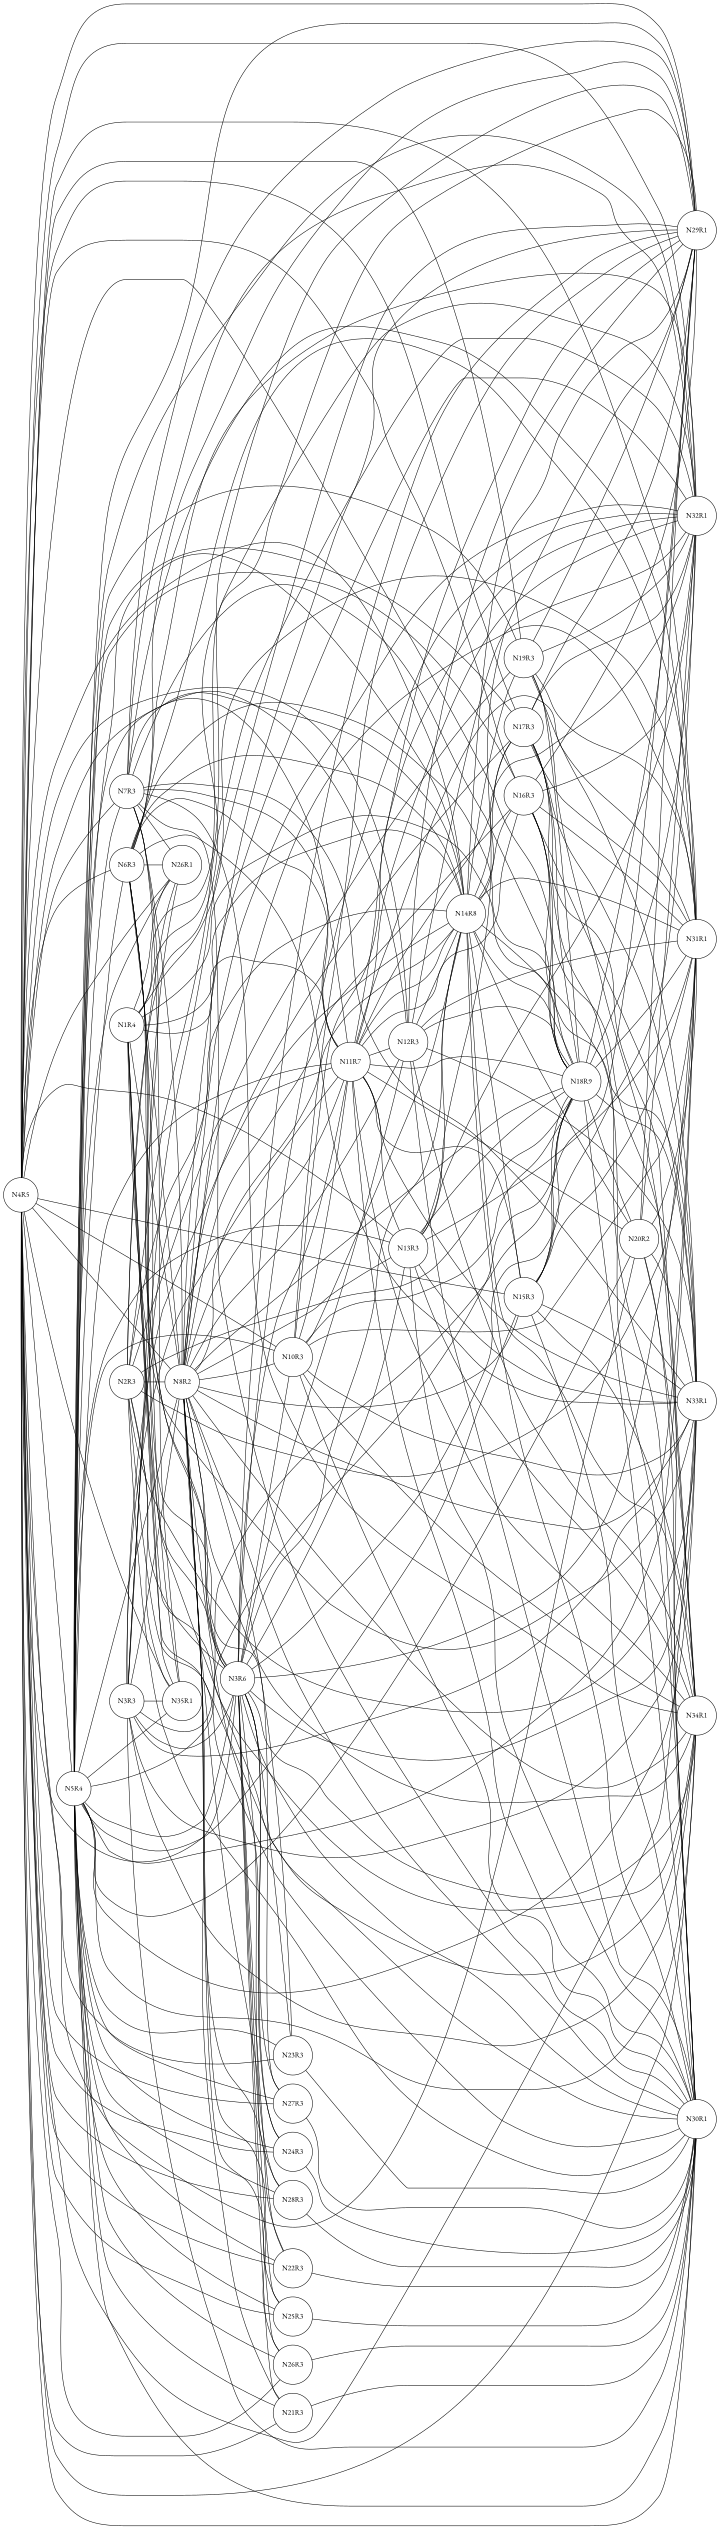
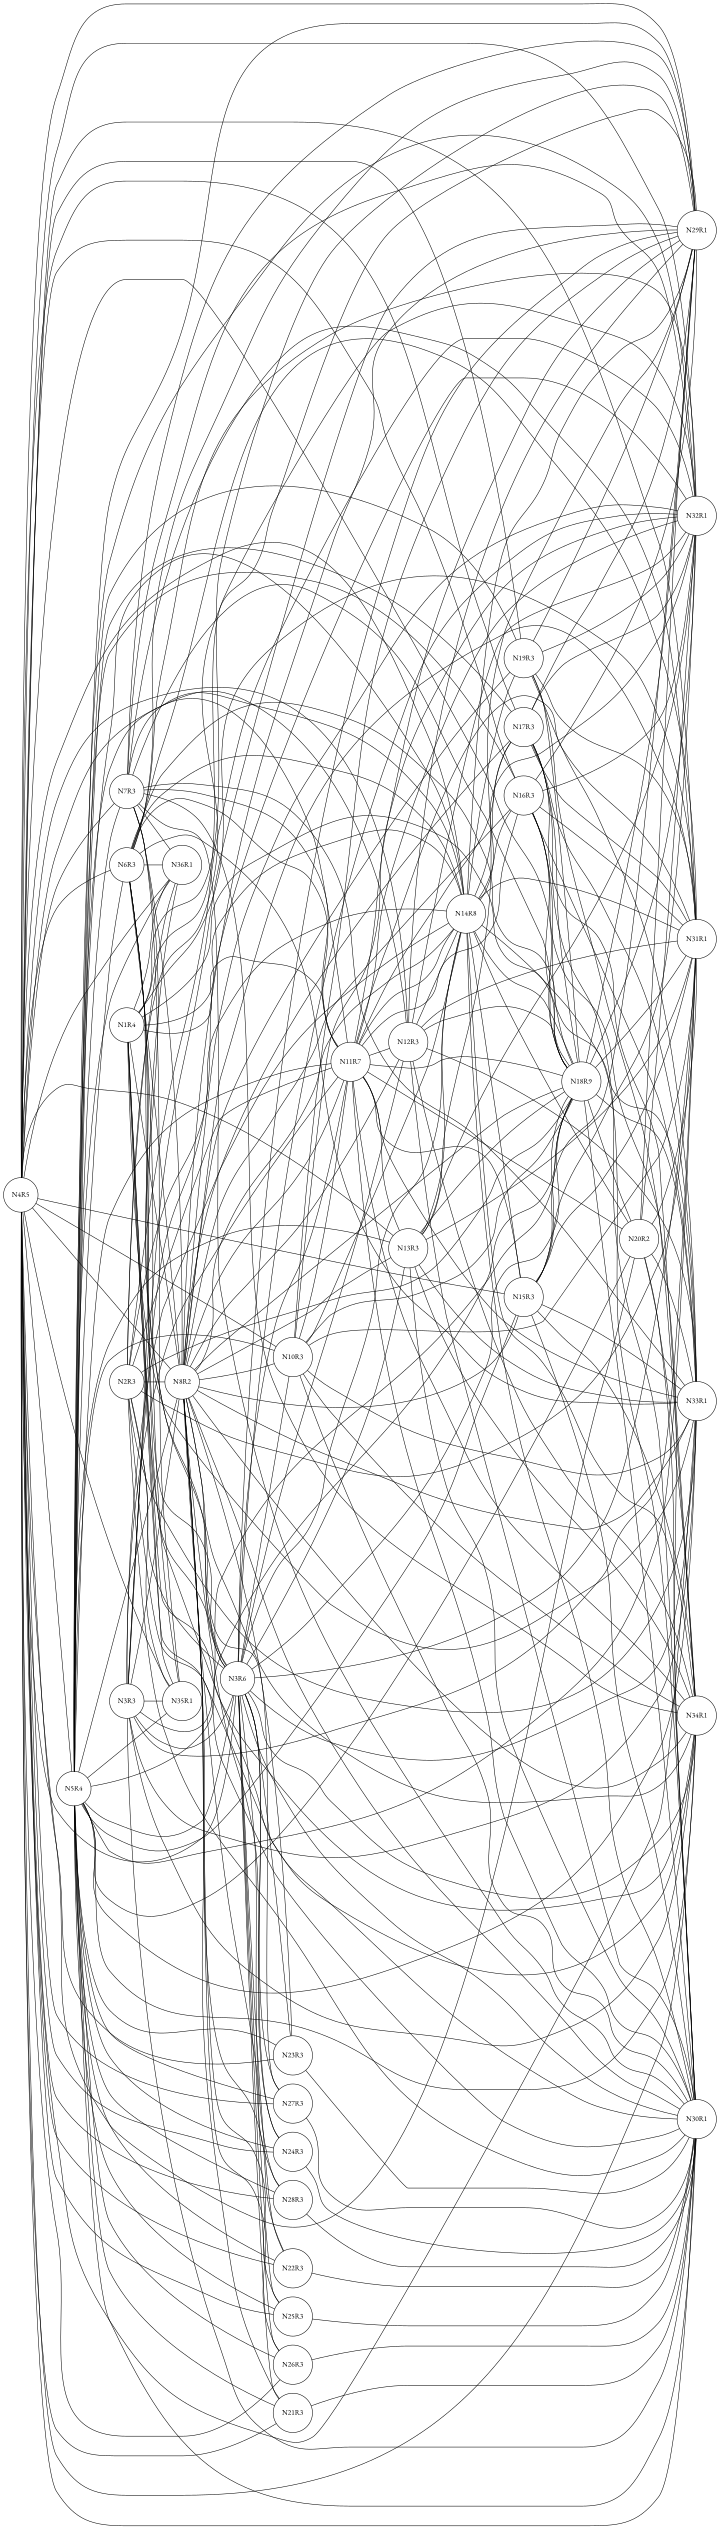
(182, 865) -> (182, 865)
